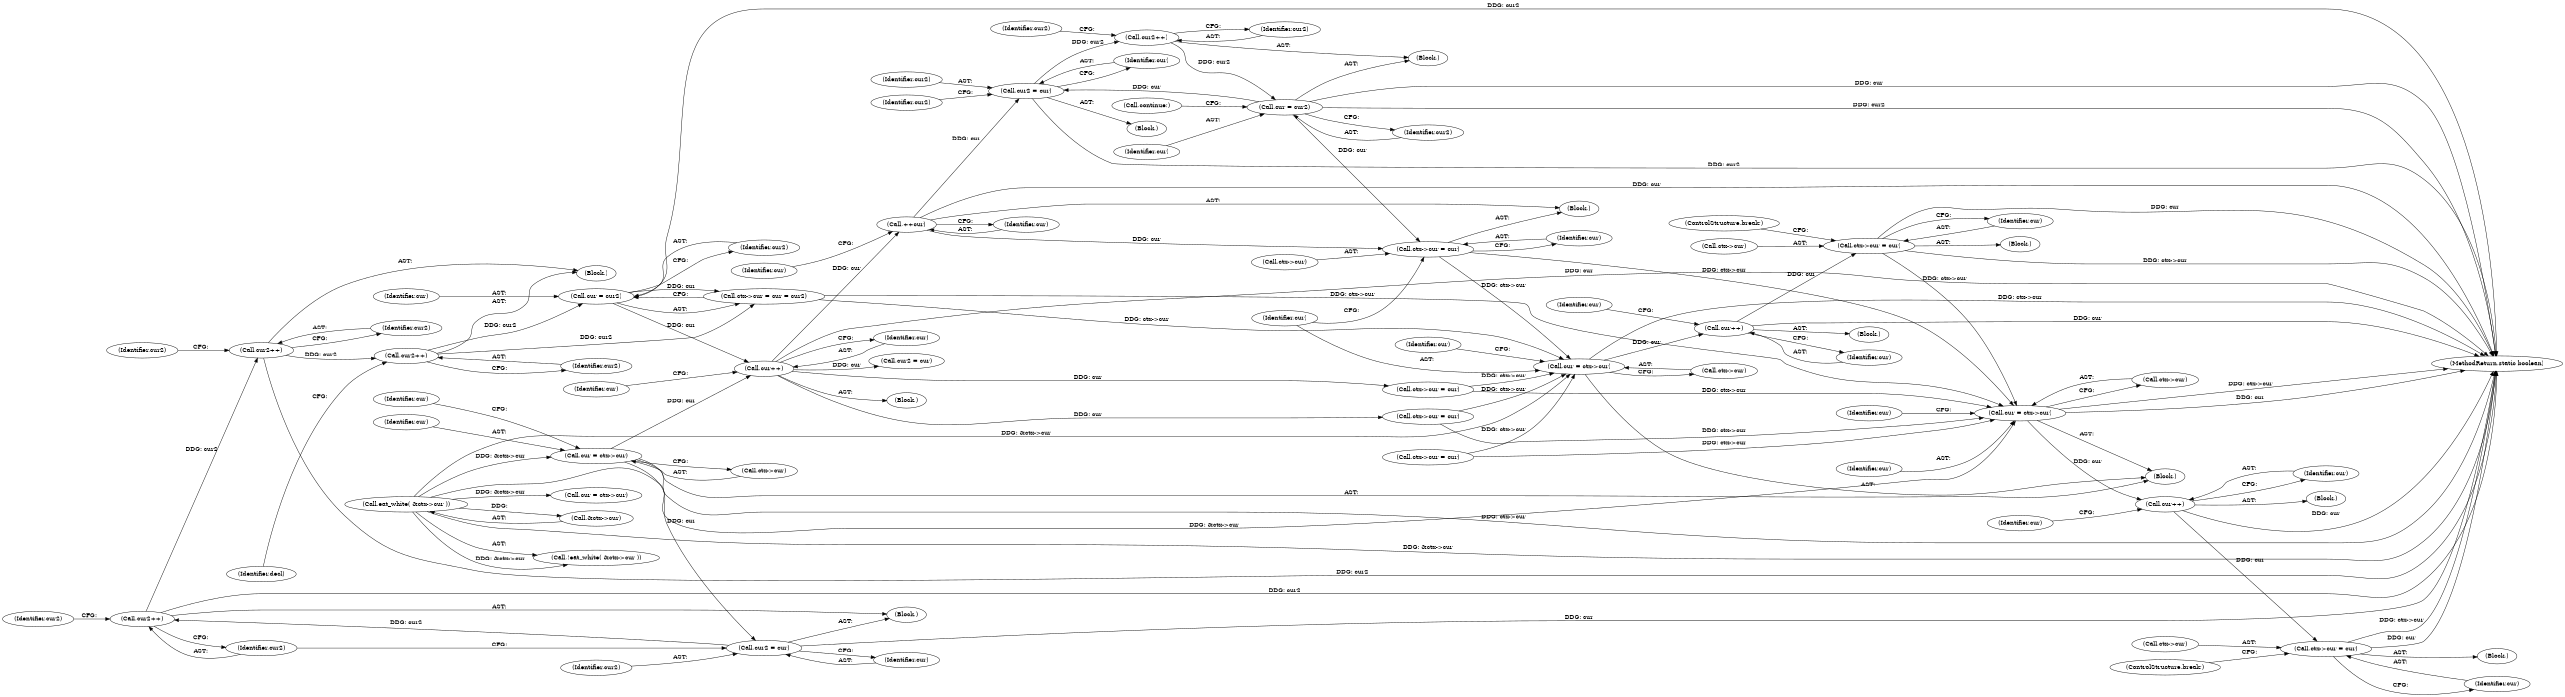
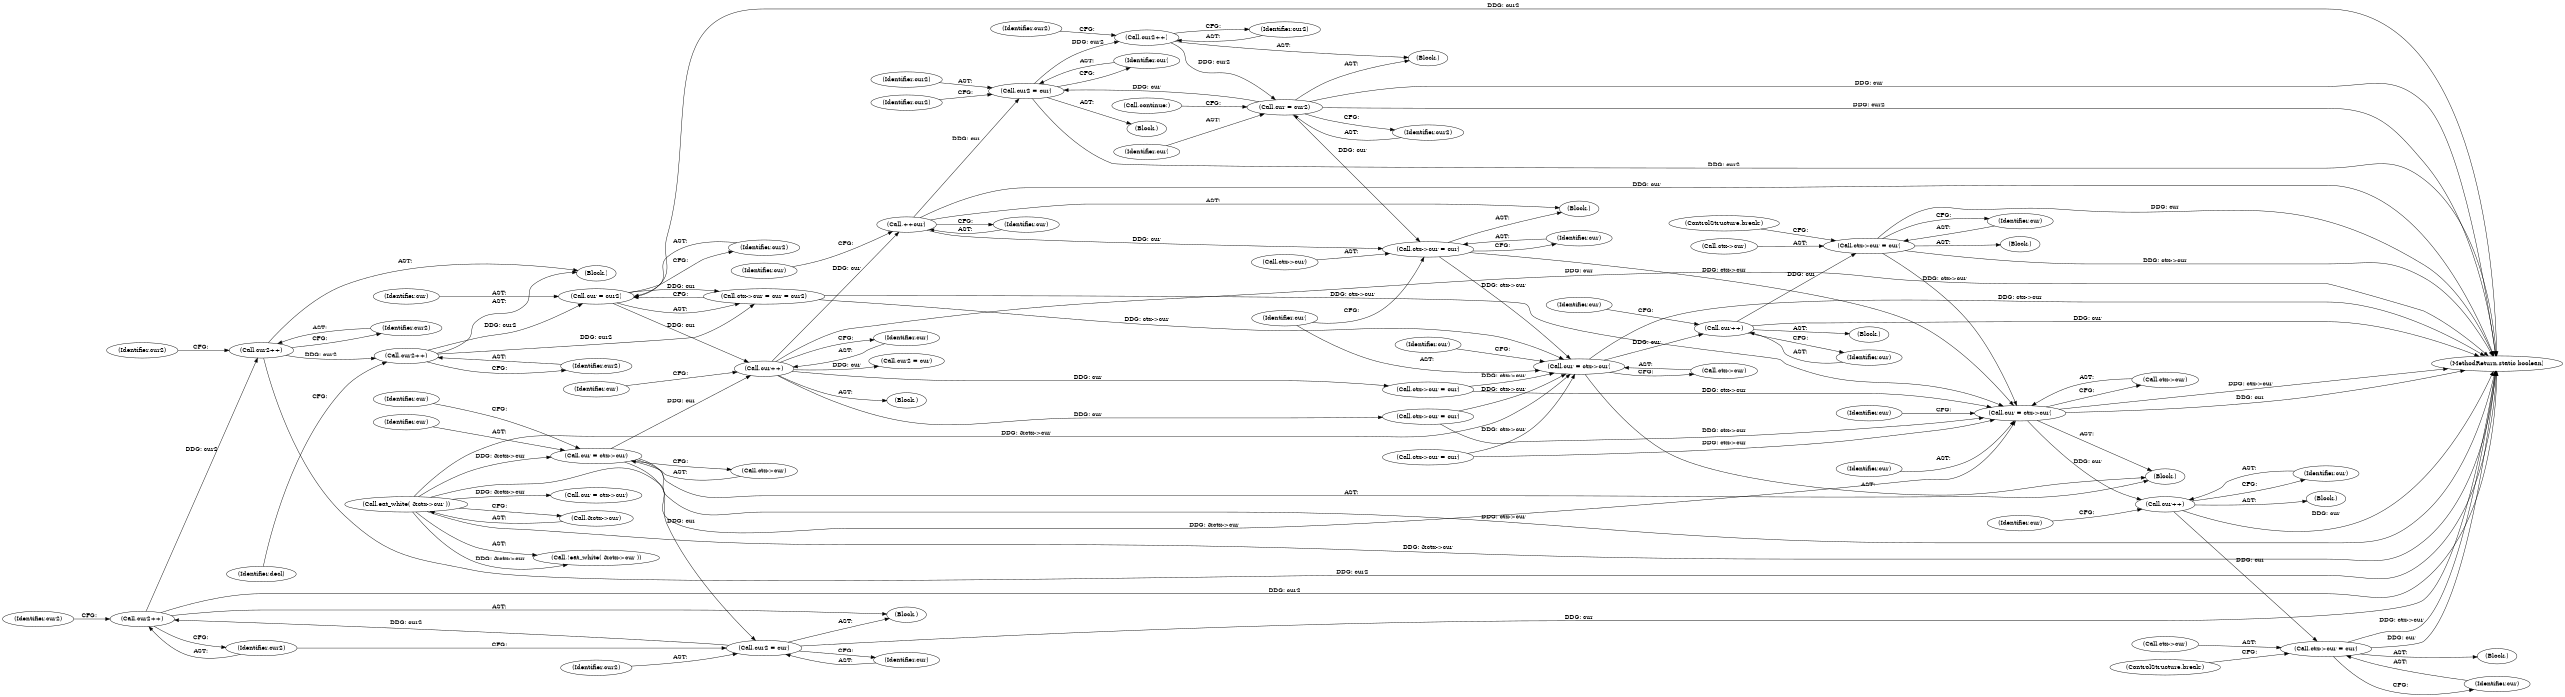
(500, 506) -> (500, 506)
